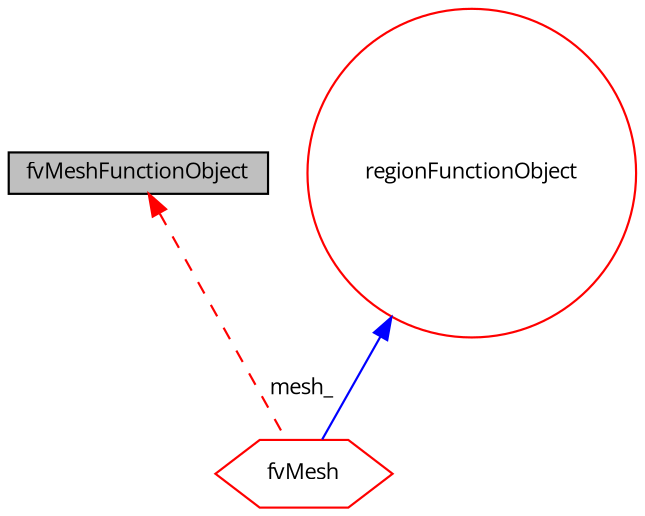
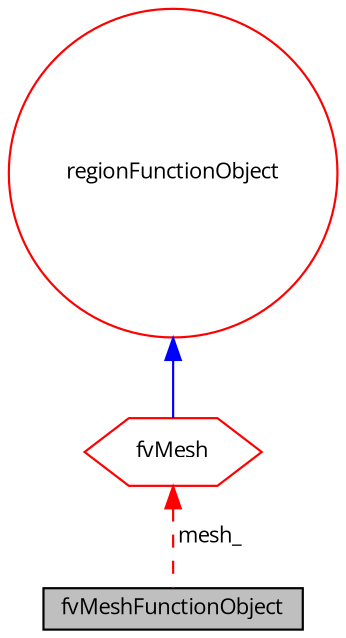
(223, 326) -> (173, 548)
